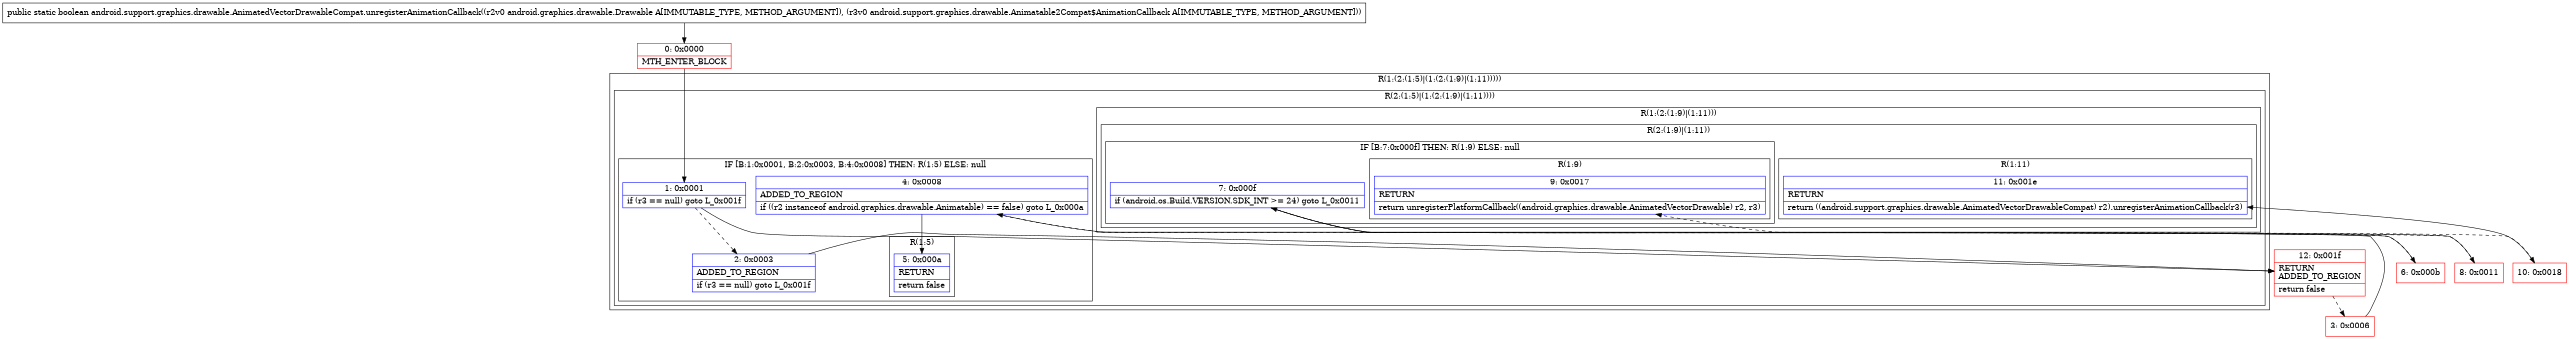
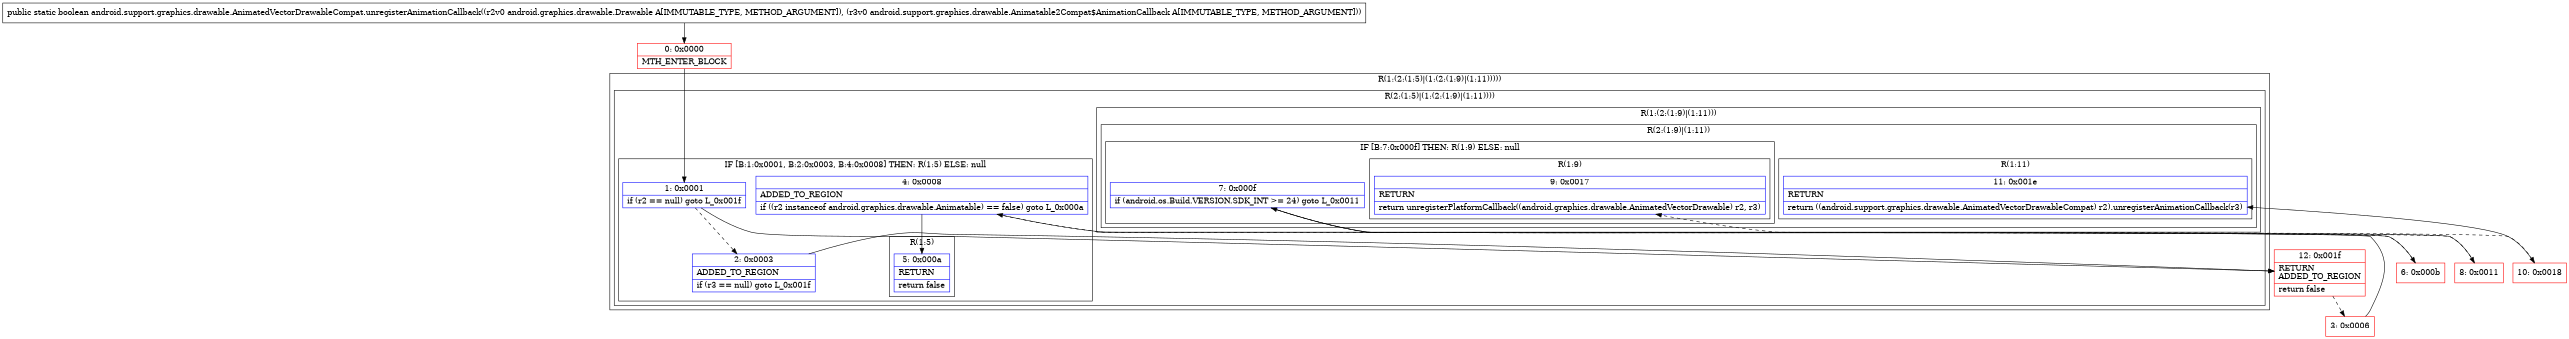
(684, 201) -> (684, 201)
